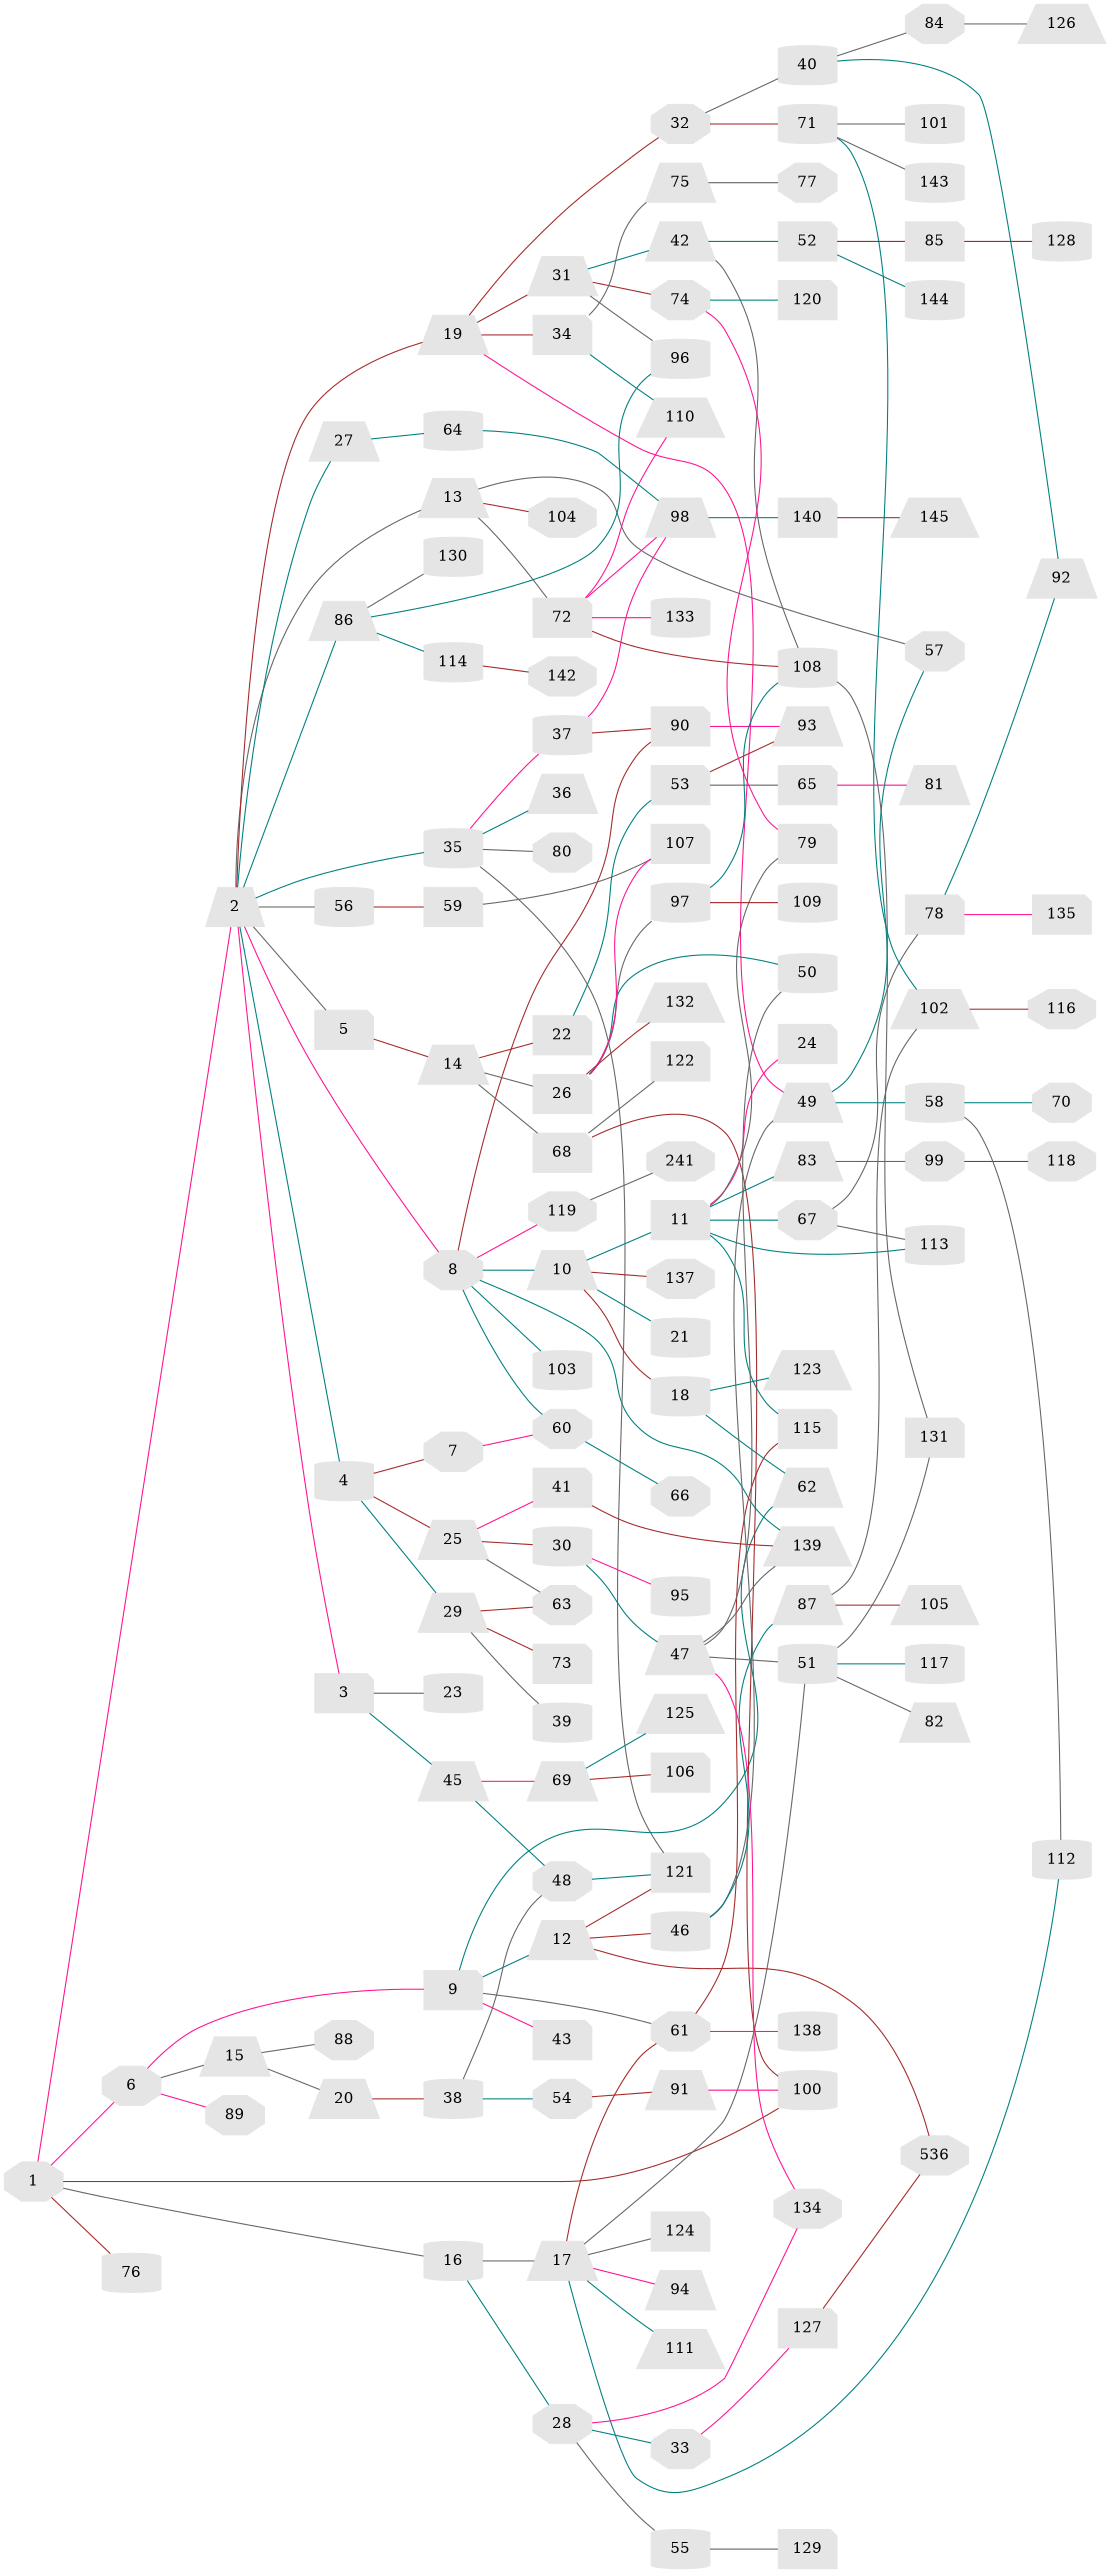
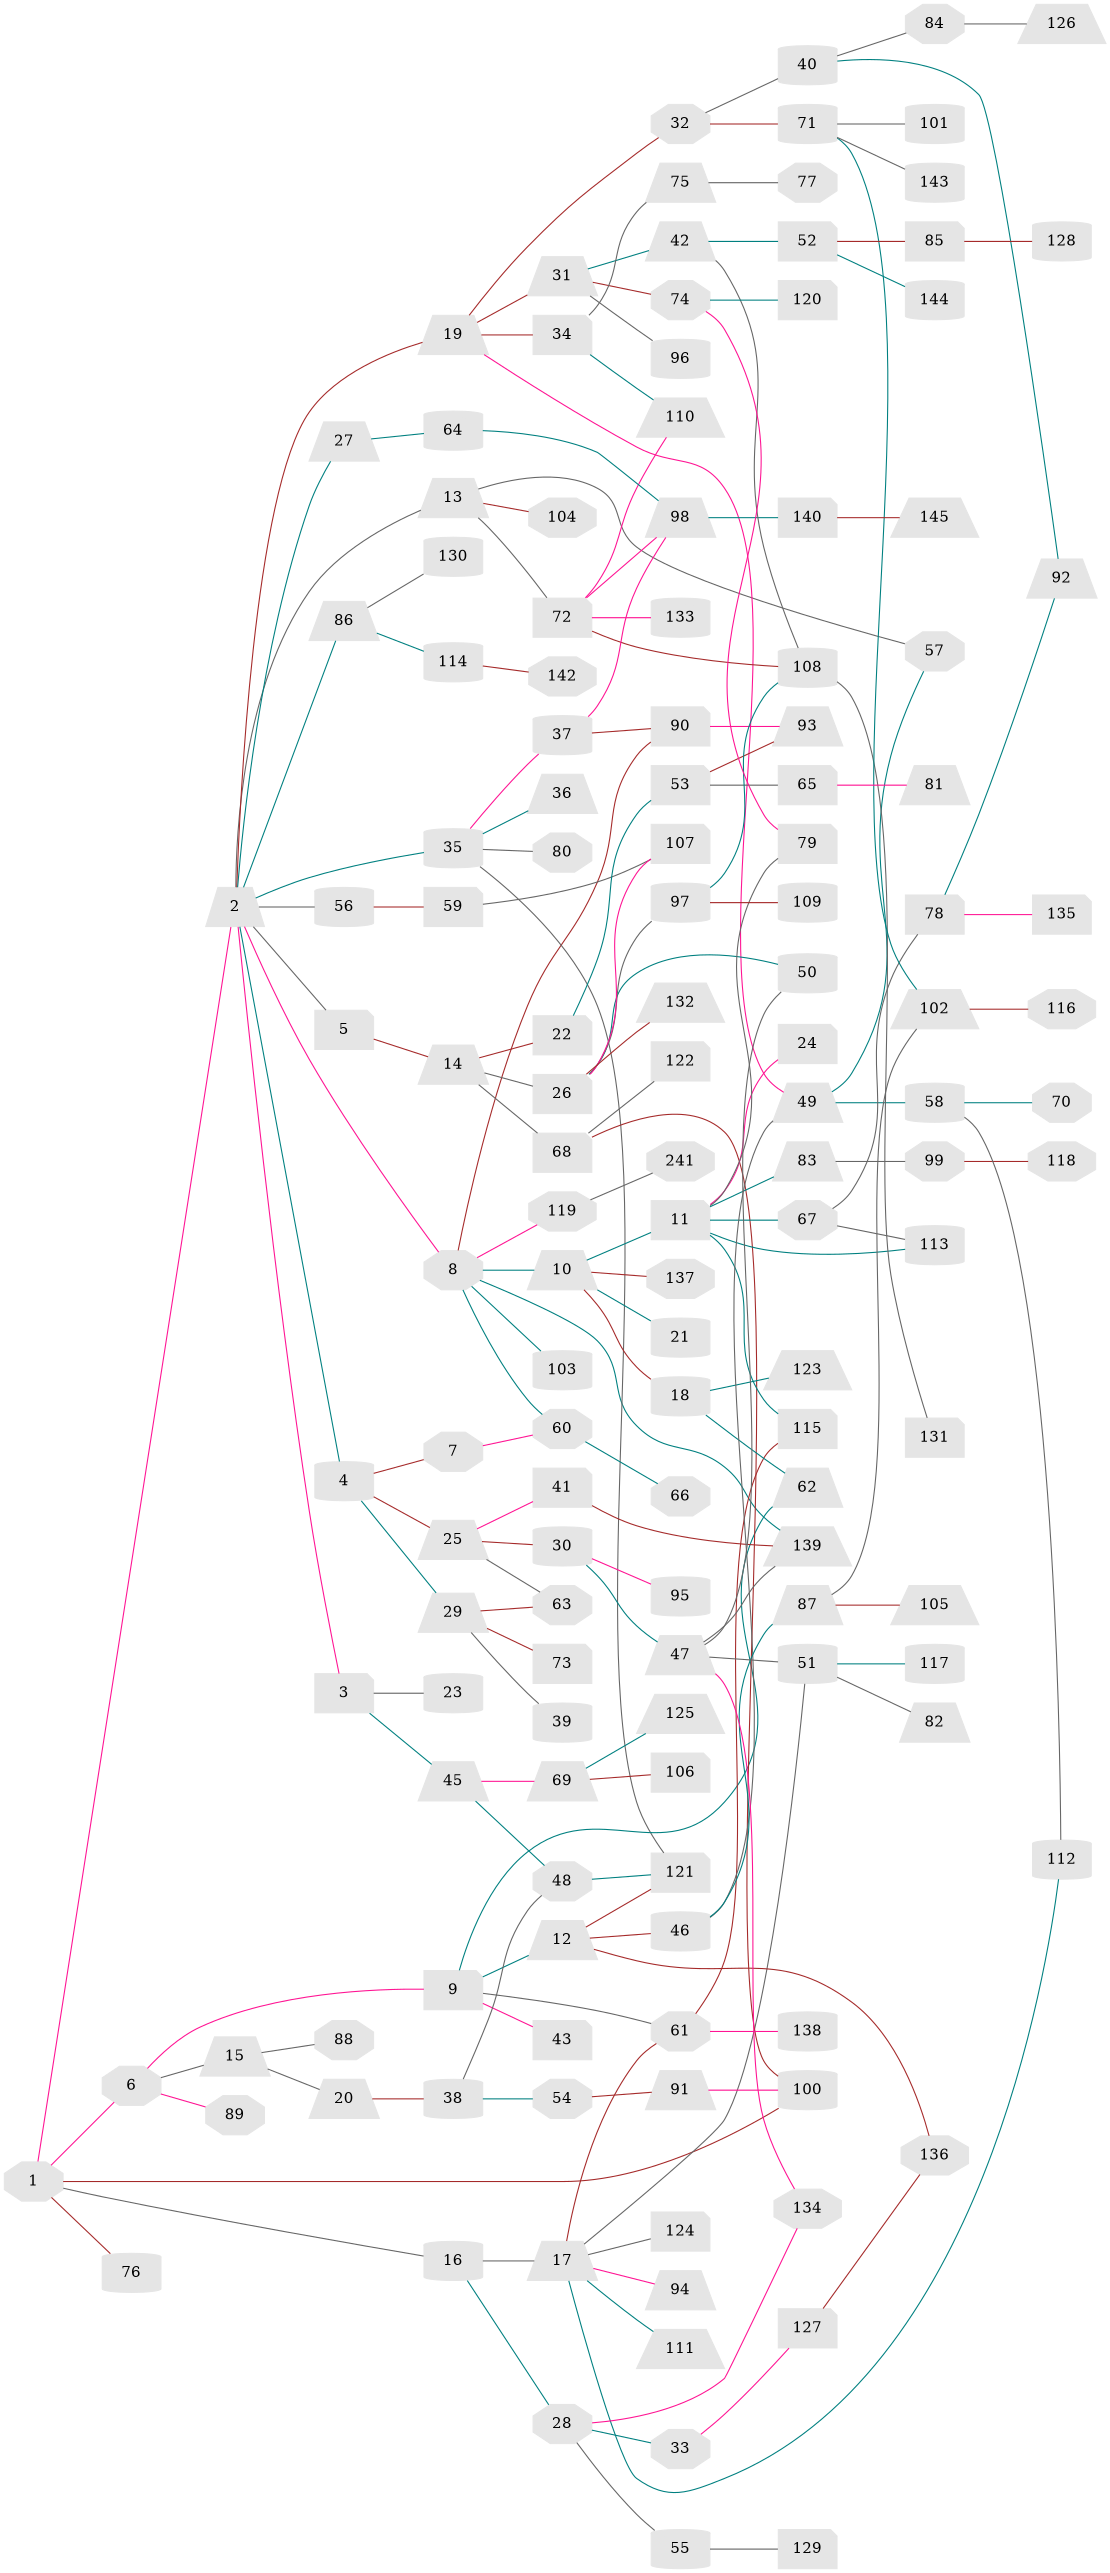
(577, 562) -> none
(896, 1559) -> none
(935, 2155) -> (935, 2155)
